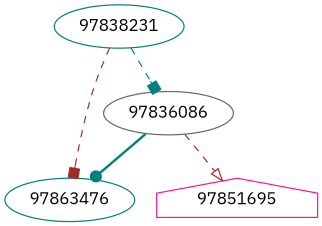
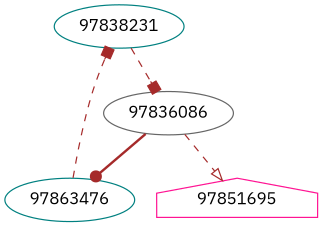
(141, 65) -> (141, 65)
(89, 106) -> (85, 118)
(123, 154) -> (123, 154)
